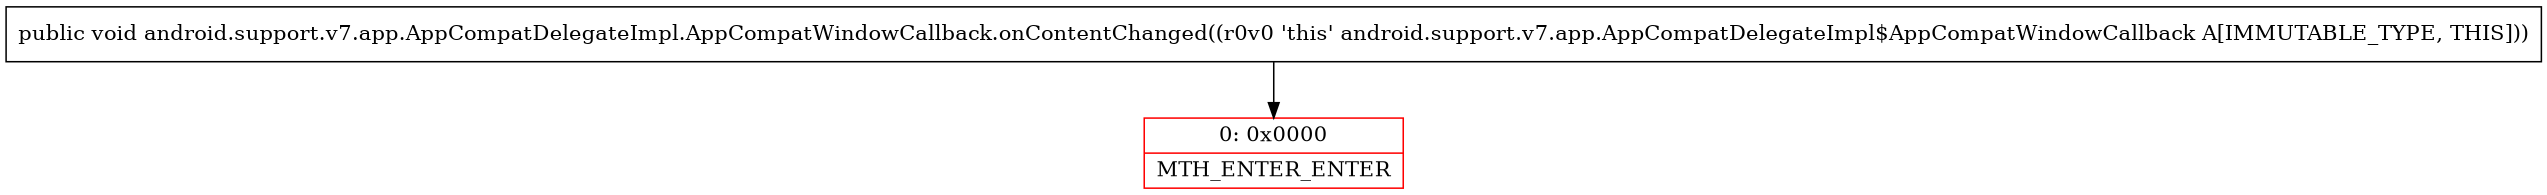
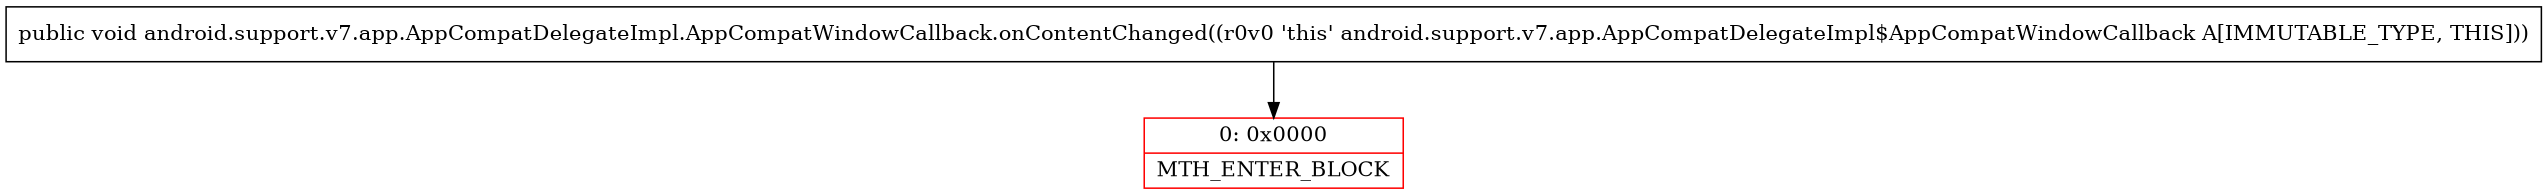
(1274, 170) -> (1274, 170)
